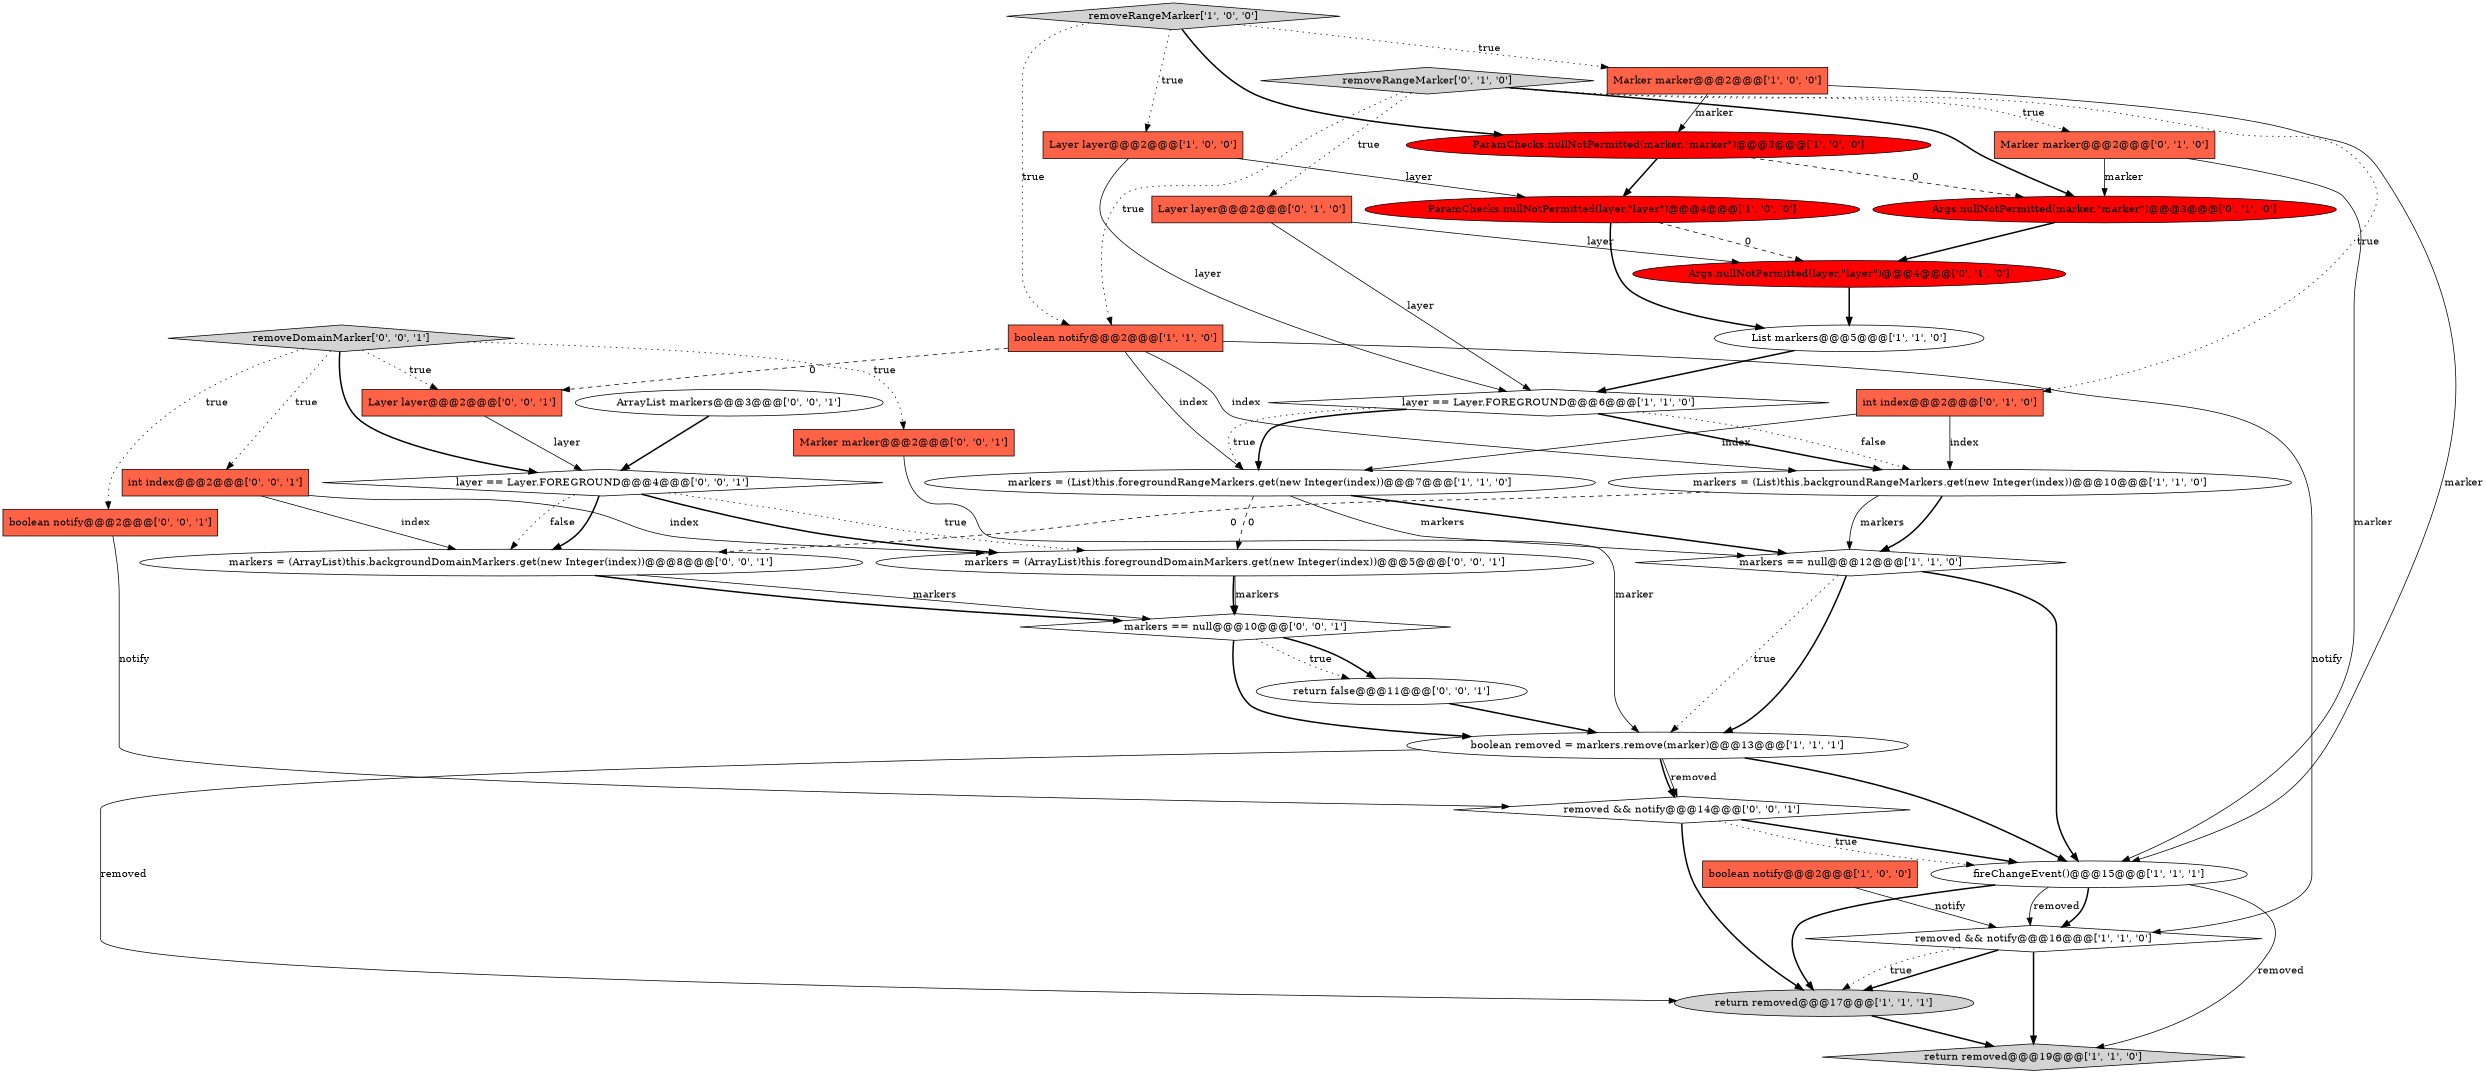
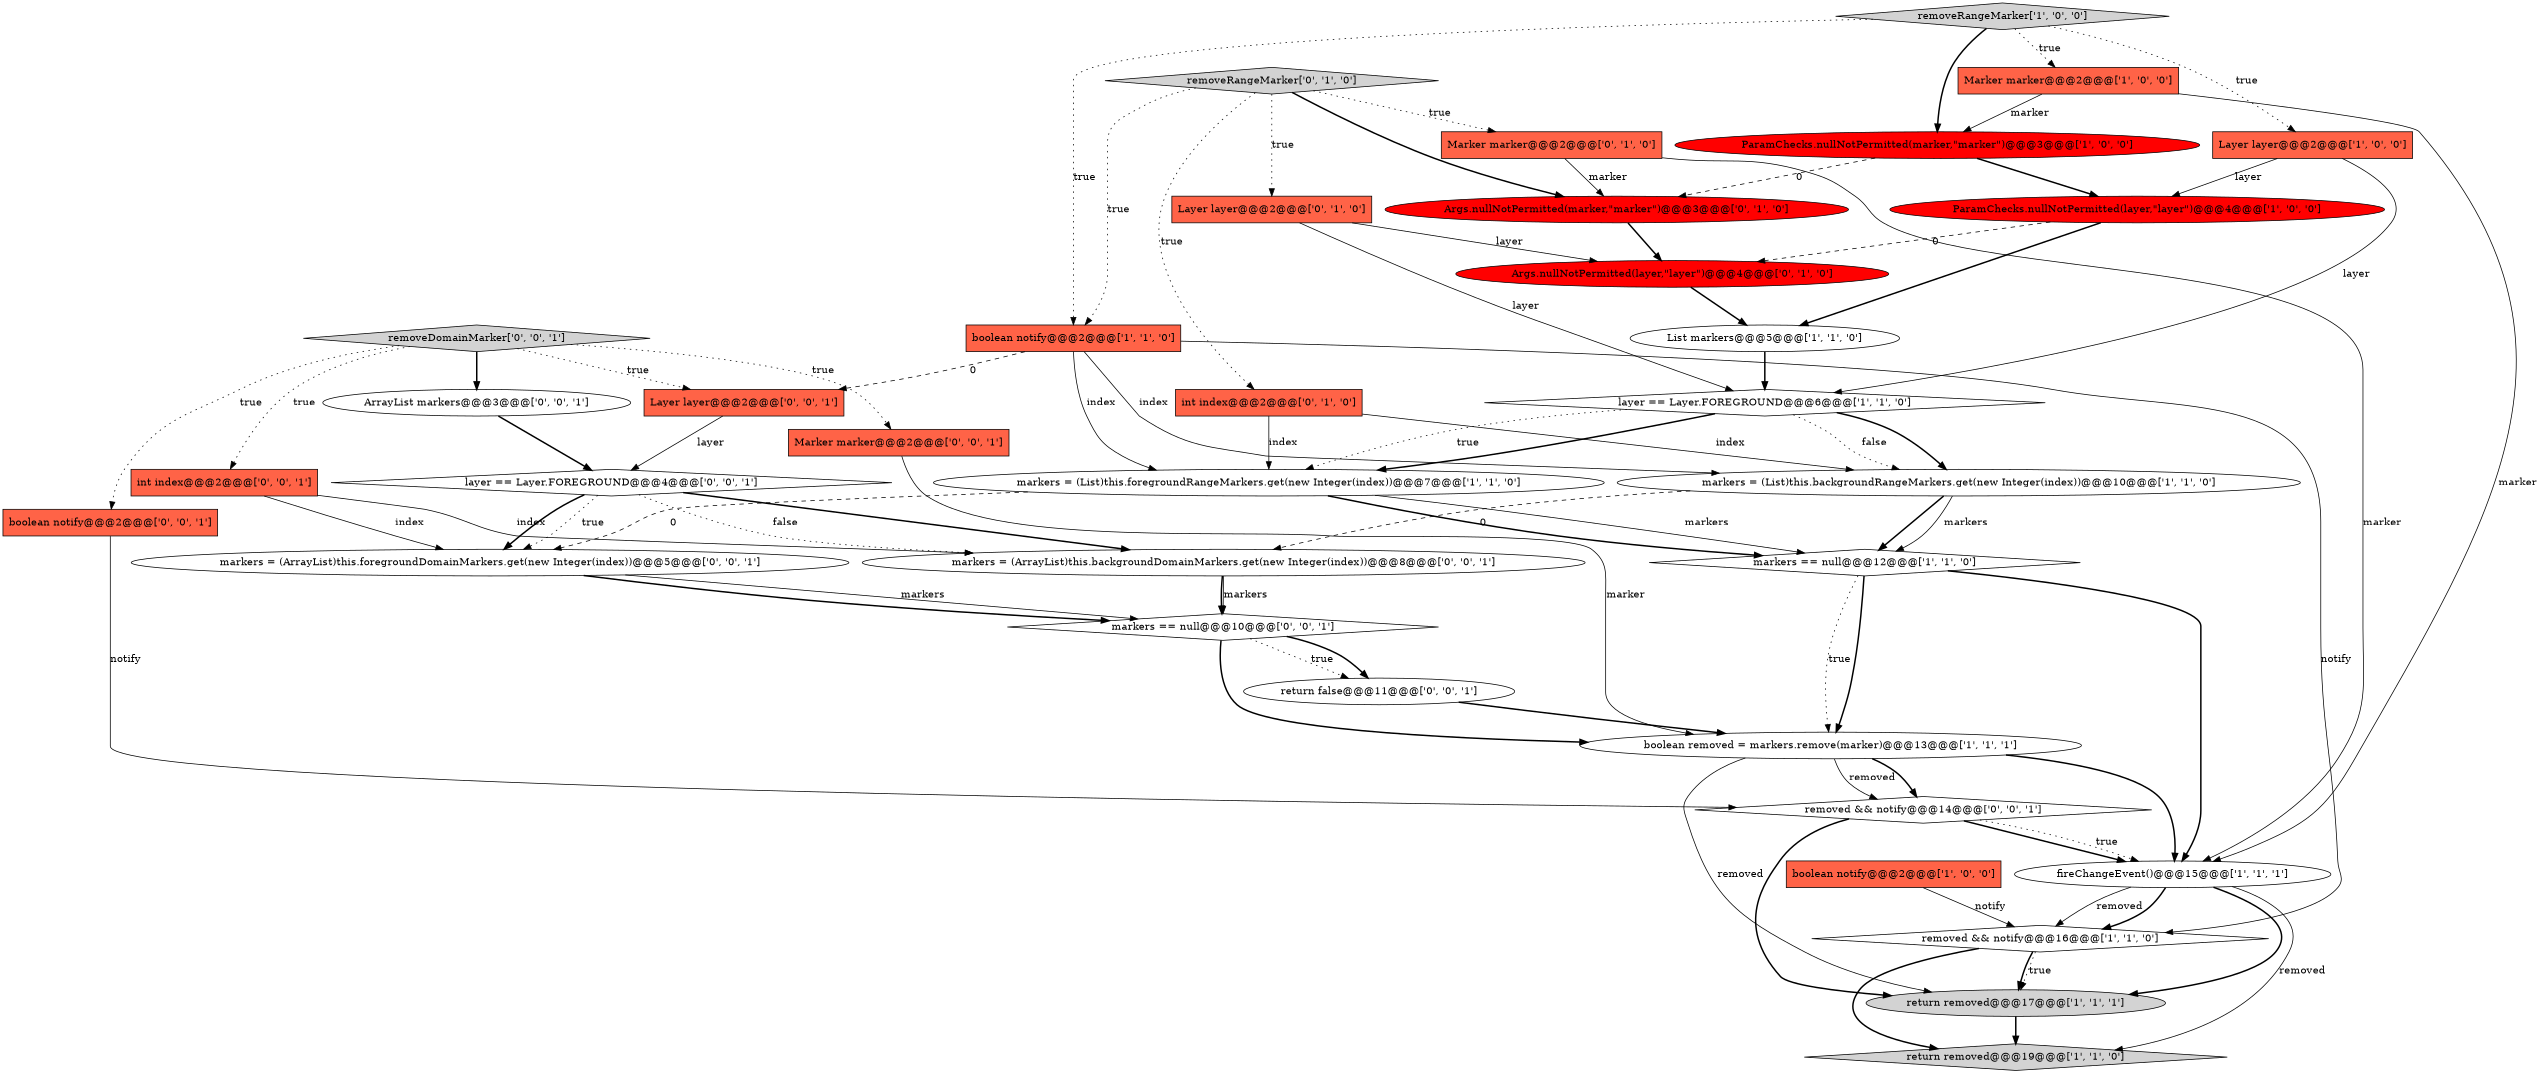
(407, 443) -> (477, 367)
